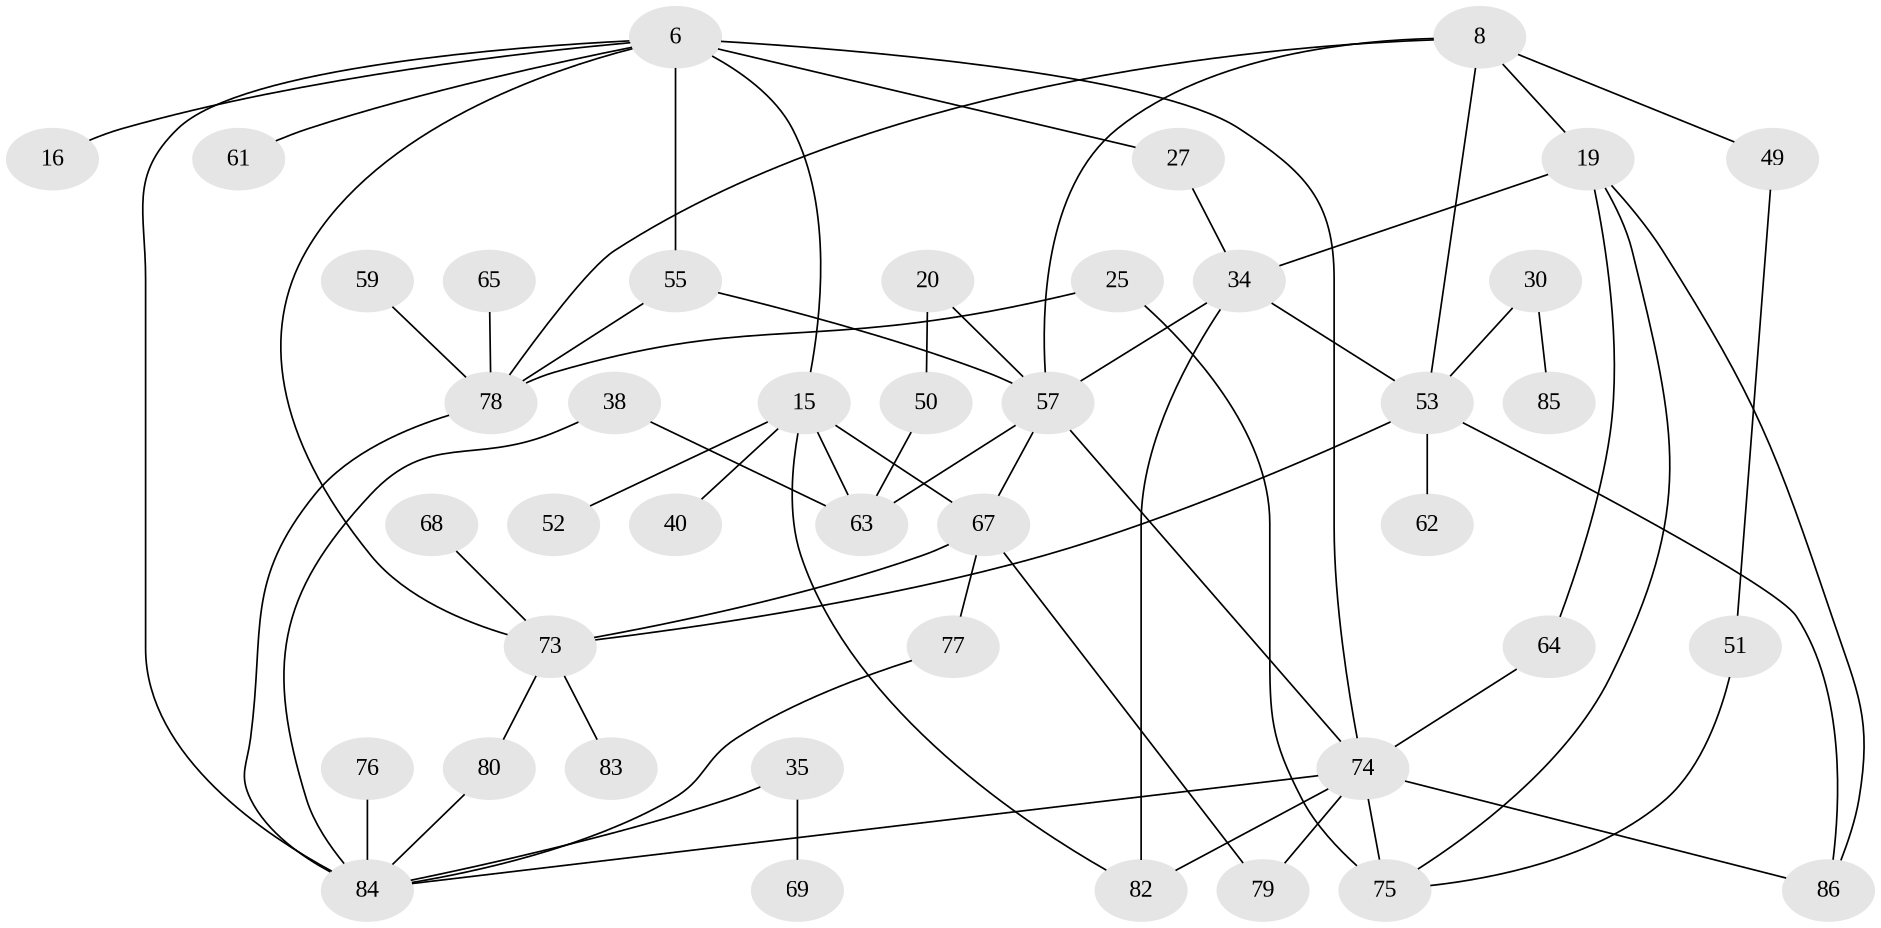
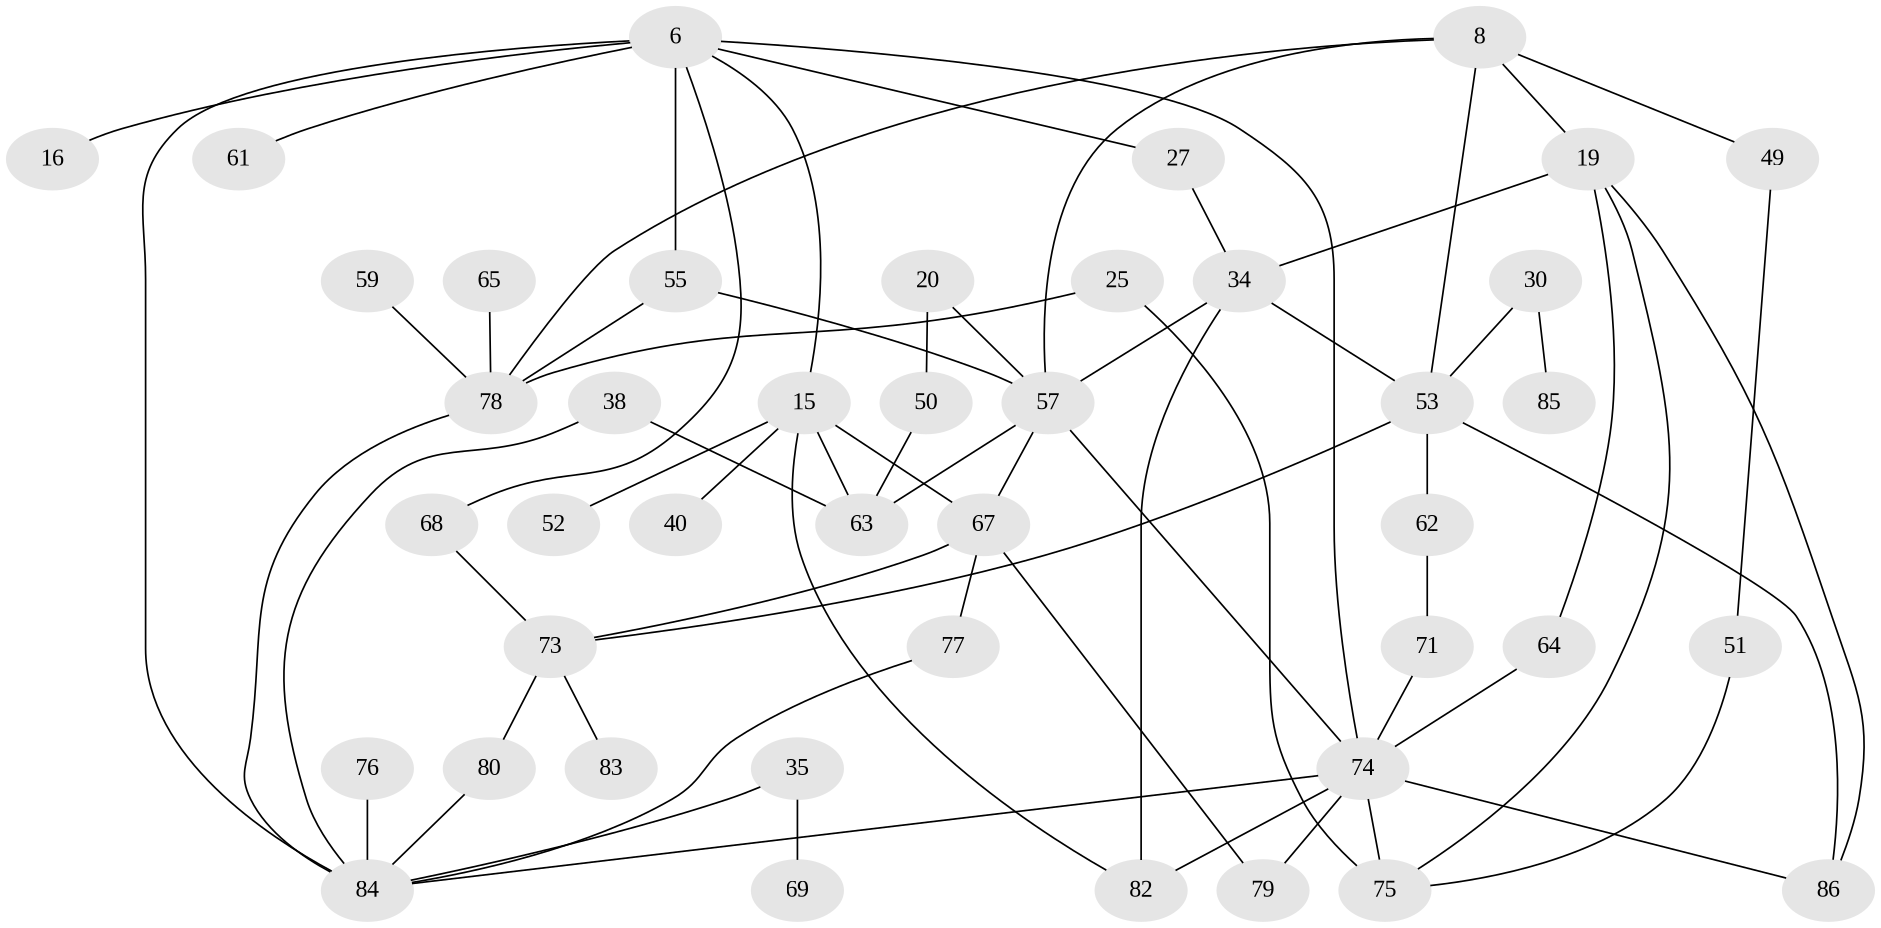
(288, 297) -> (729, 367)
none -> (1427, 647)
